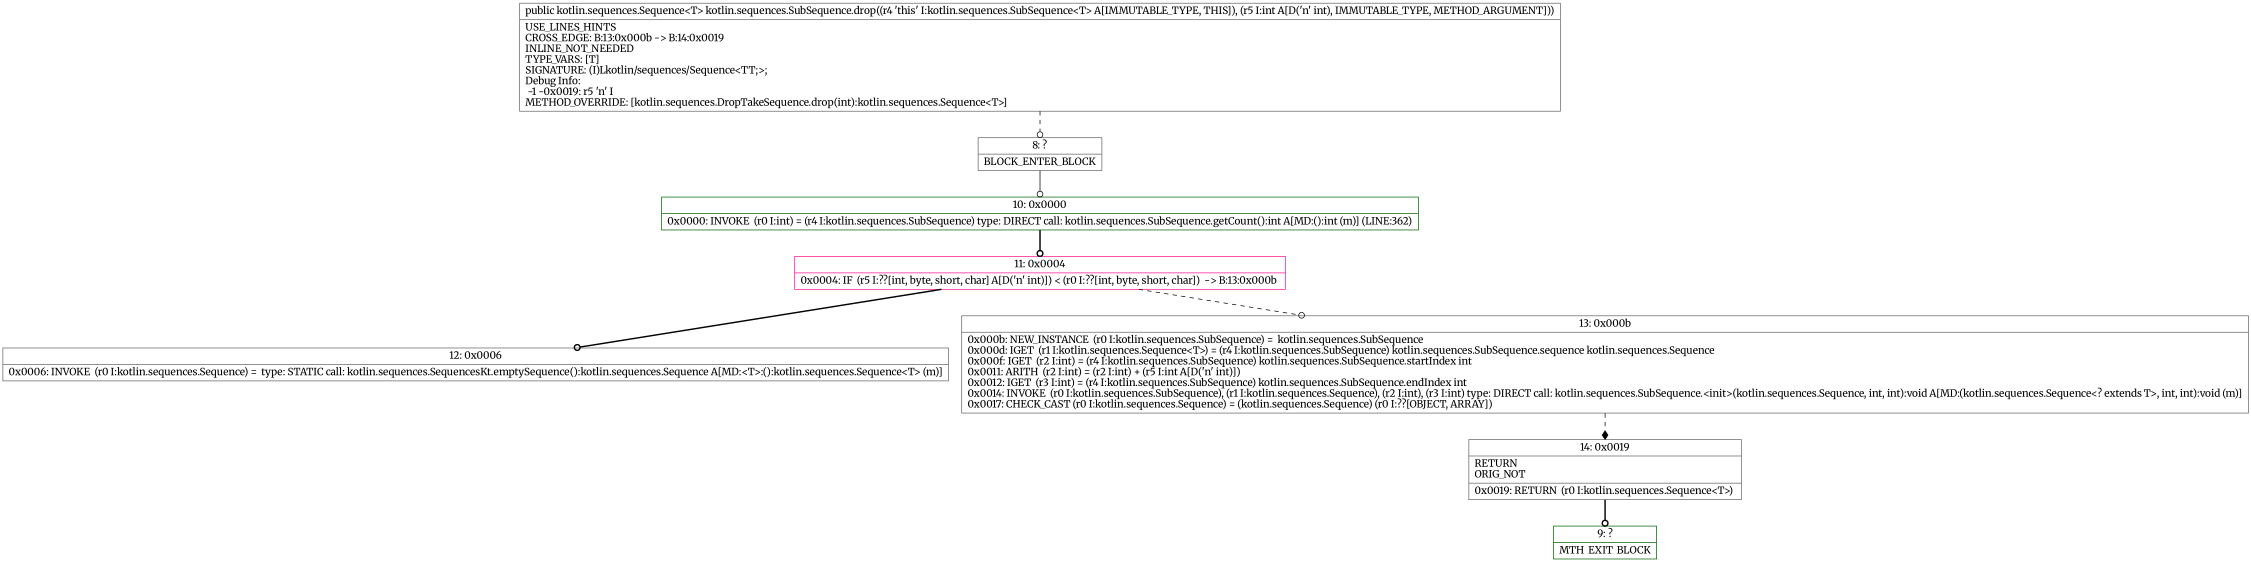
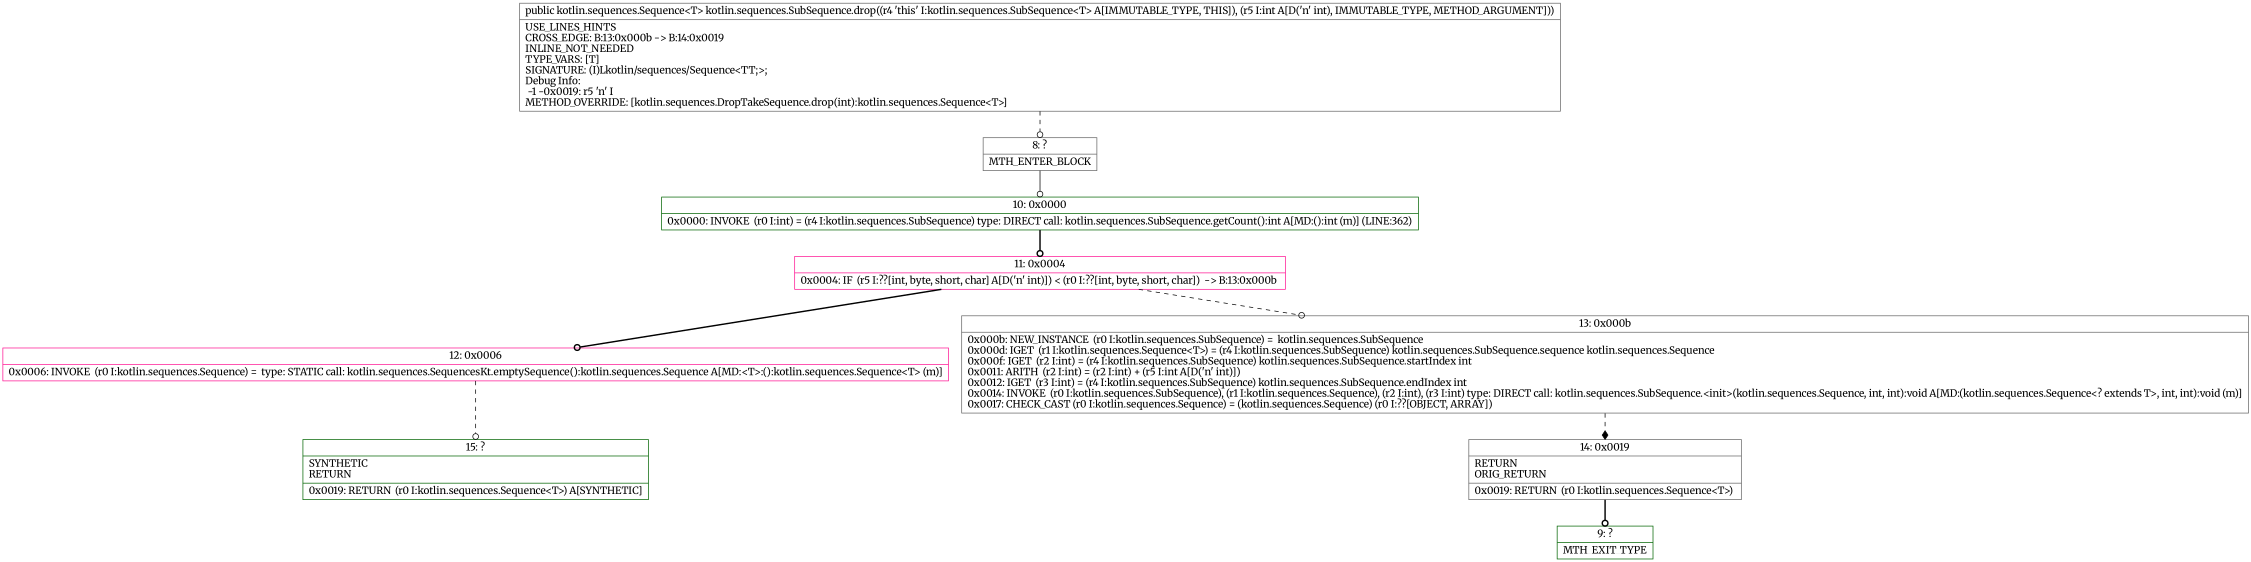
(1040, 162) -> (1040, 162)
(476, 364) -> (476, 364)
none -> (476, 470)
(1500, 475) -> (1510, 475)
(1605, 550) -> (1605, 550)
